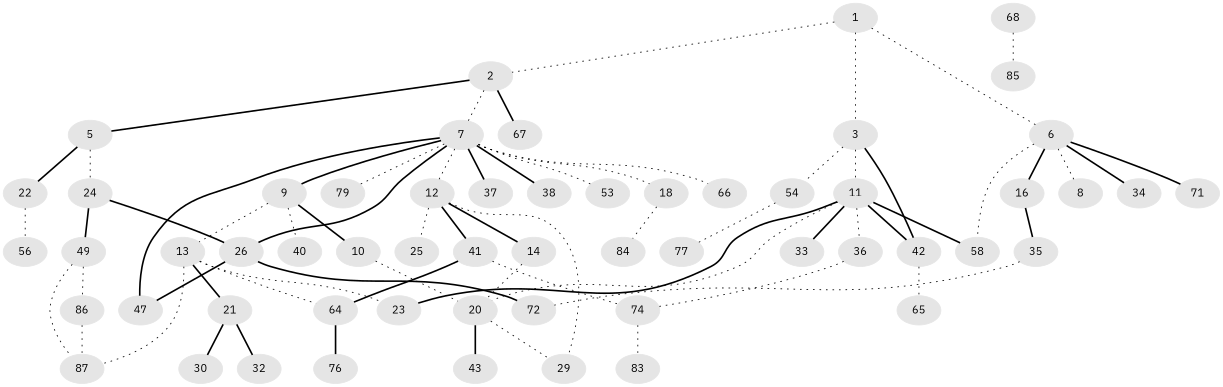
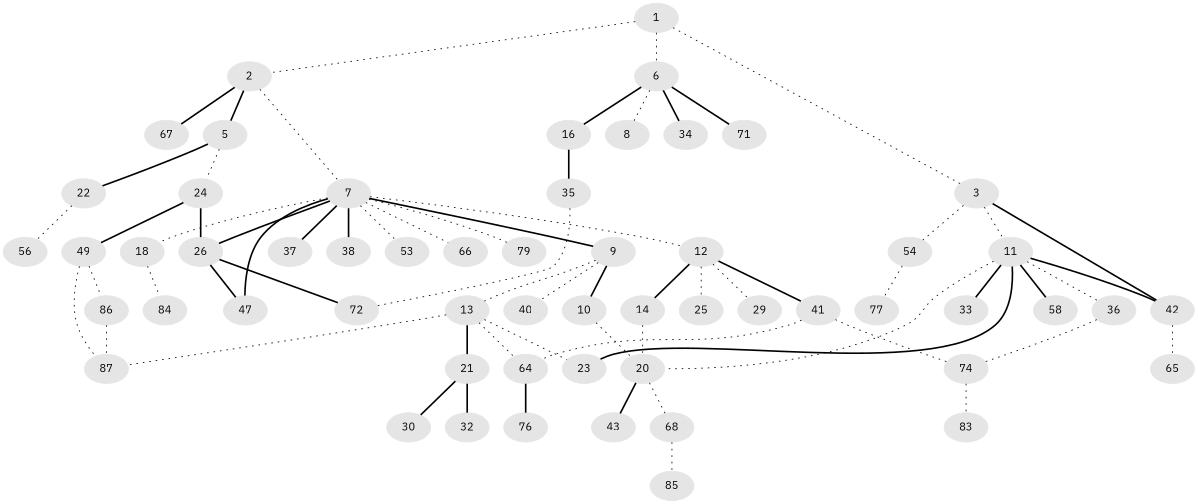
(991, 182) -> none
(393, 287) -> (672, 340)
(520, 340) -> (657, 398)
